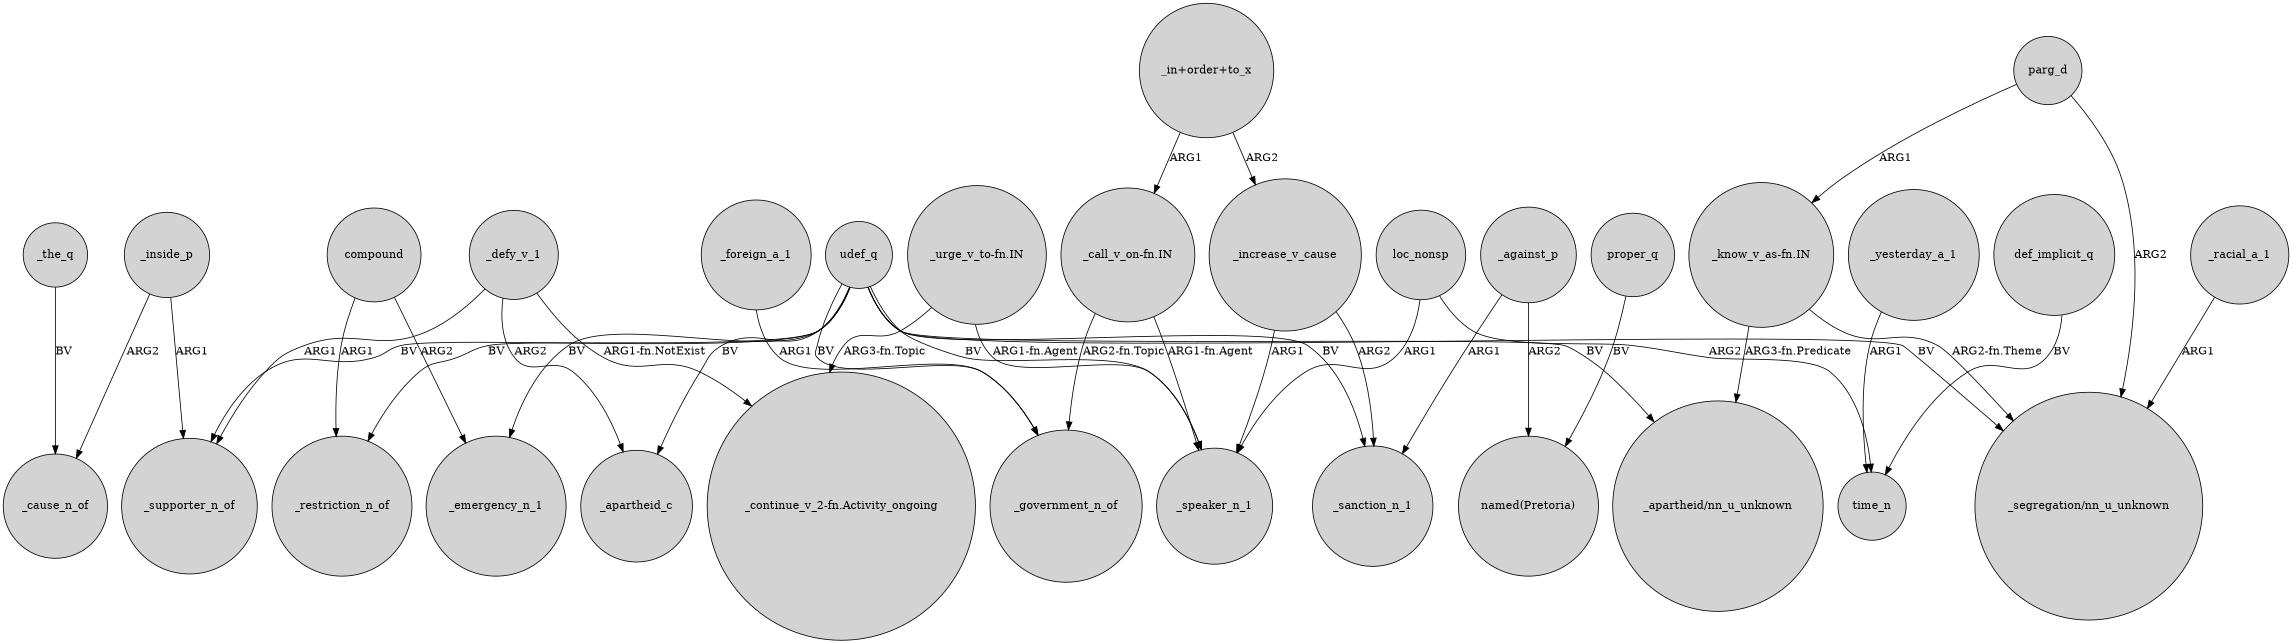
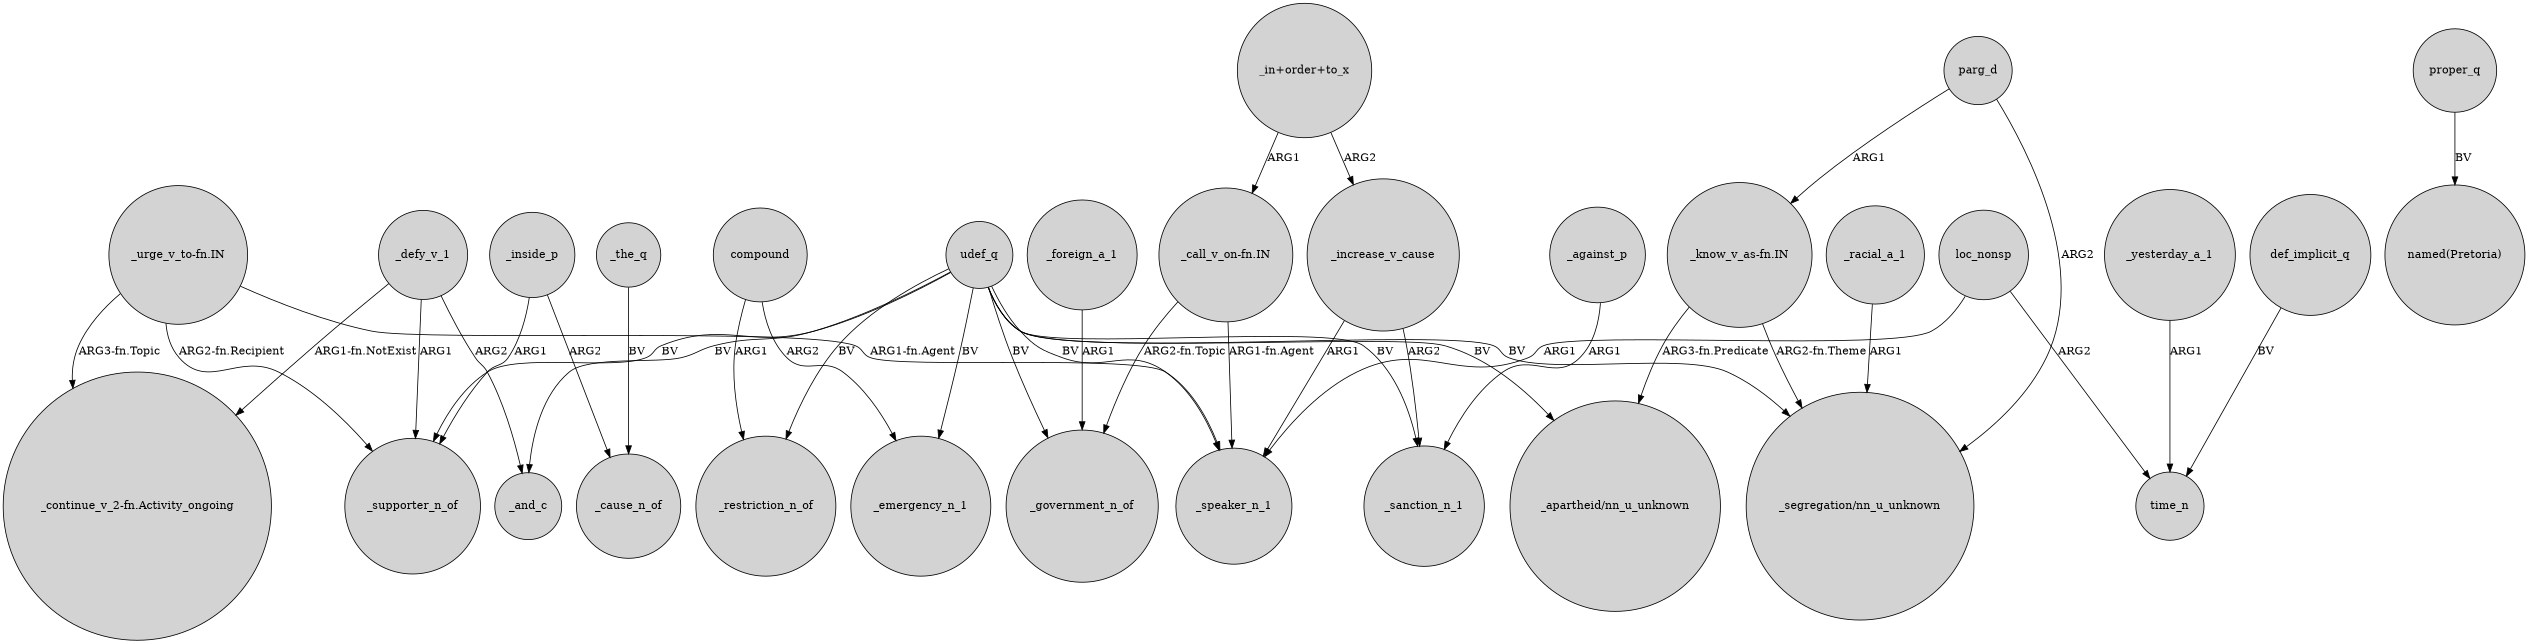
(1528, 366) -> none
none -> (266, 368)
(637, 506) -> (528, 506)
